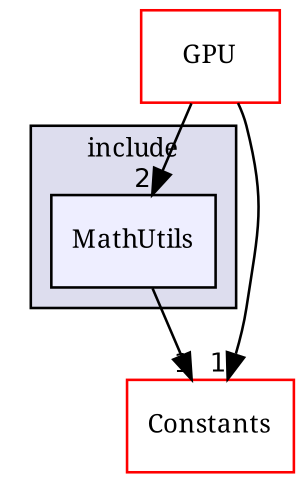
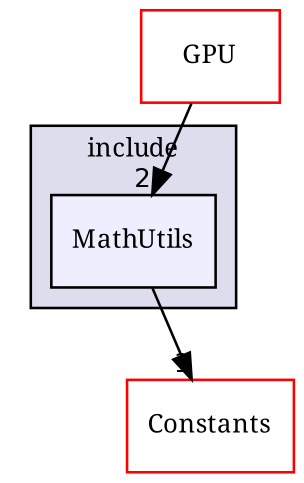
(258, 228) -> none
